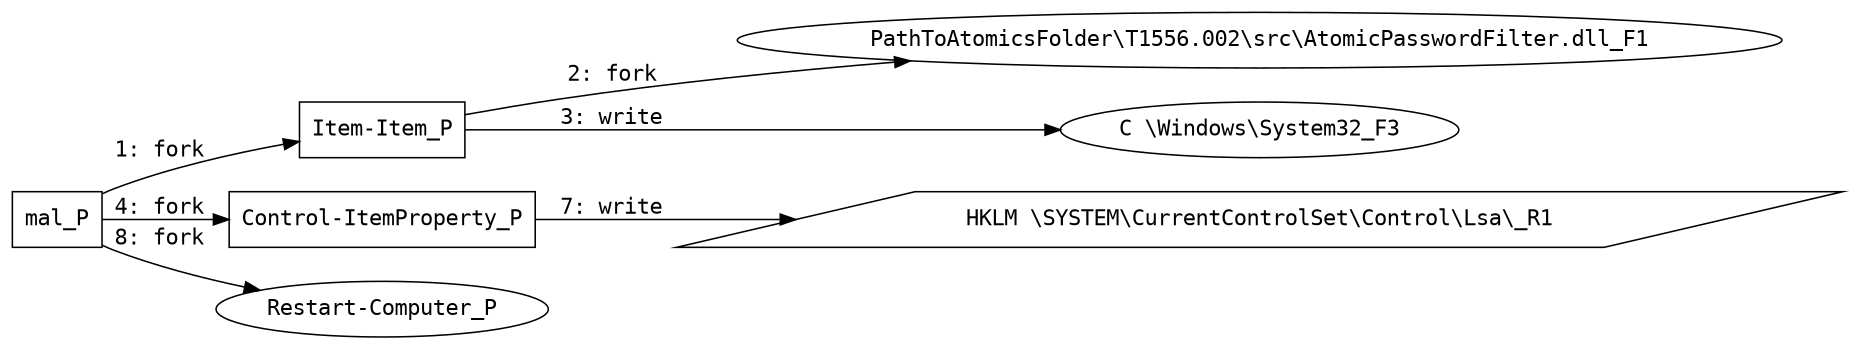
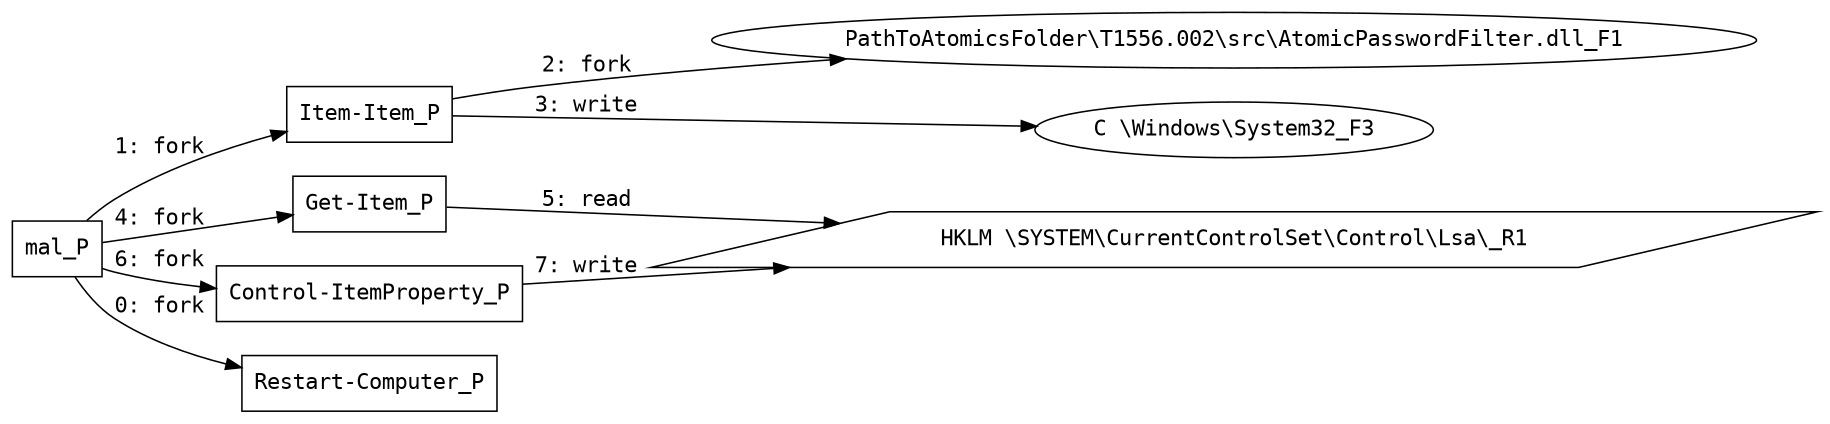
none -> (369, 204)
(159, 208) -> (159, 260)
(159, 239) -> (159, 307)
(382, 309) -> (369, 383)
